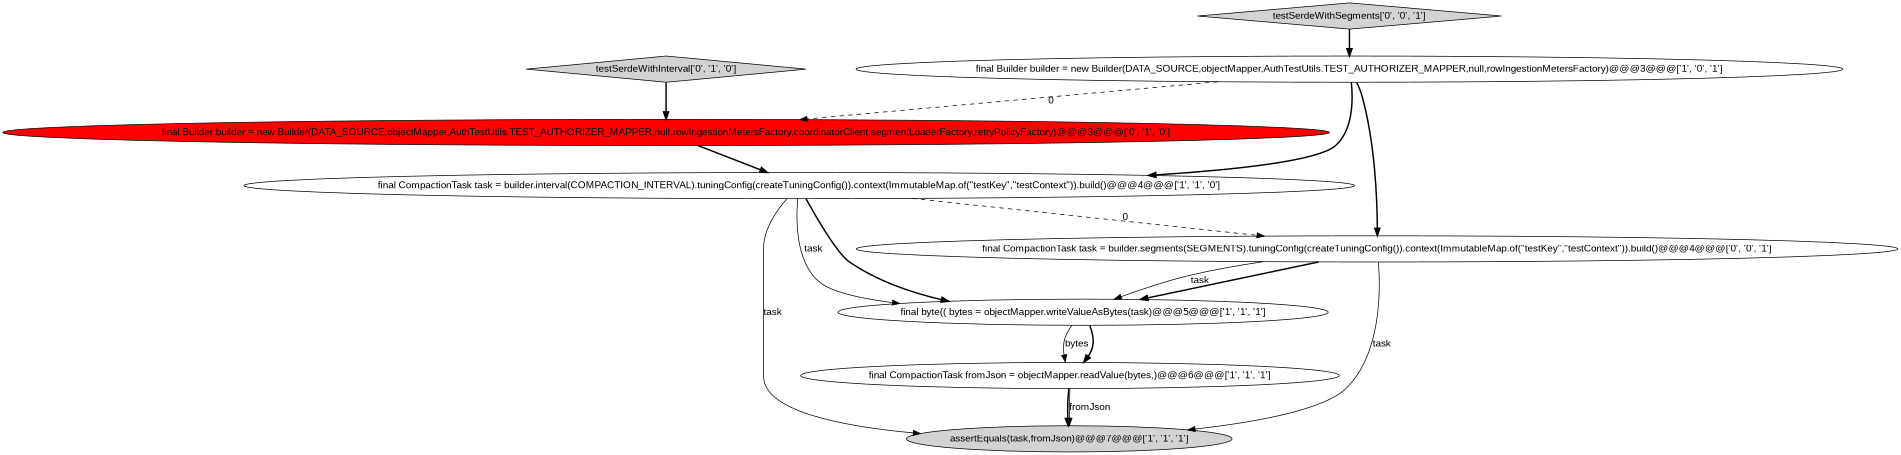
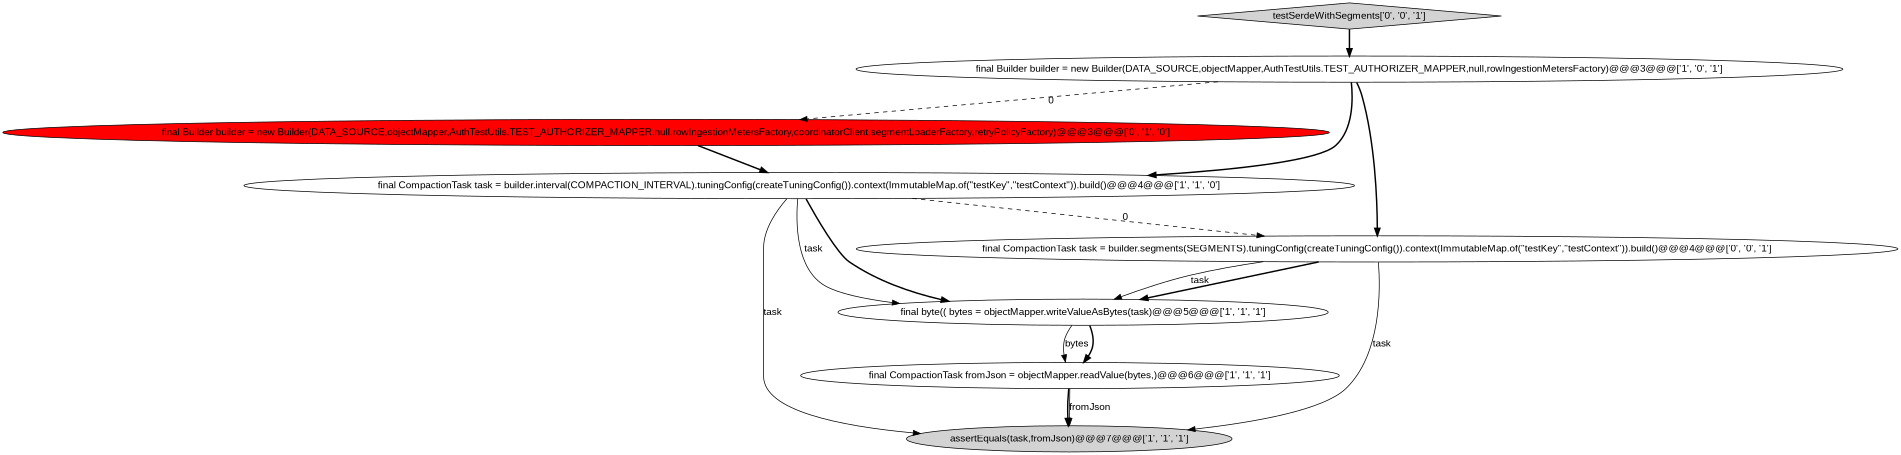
(666, 69) -> none
